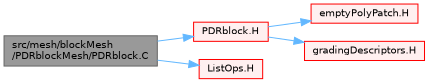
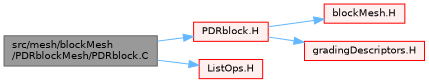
(365, 14) -> (365, 14)
